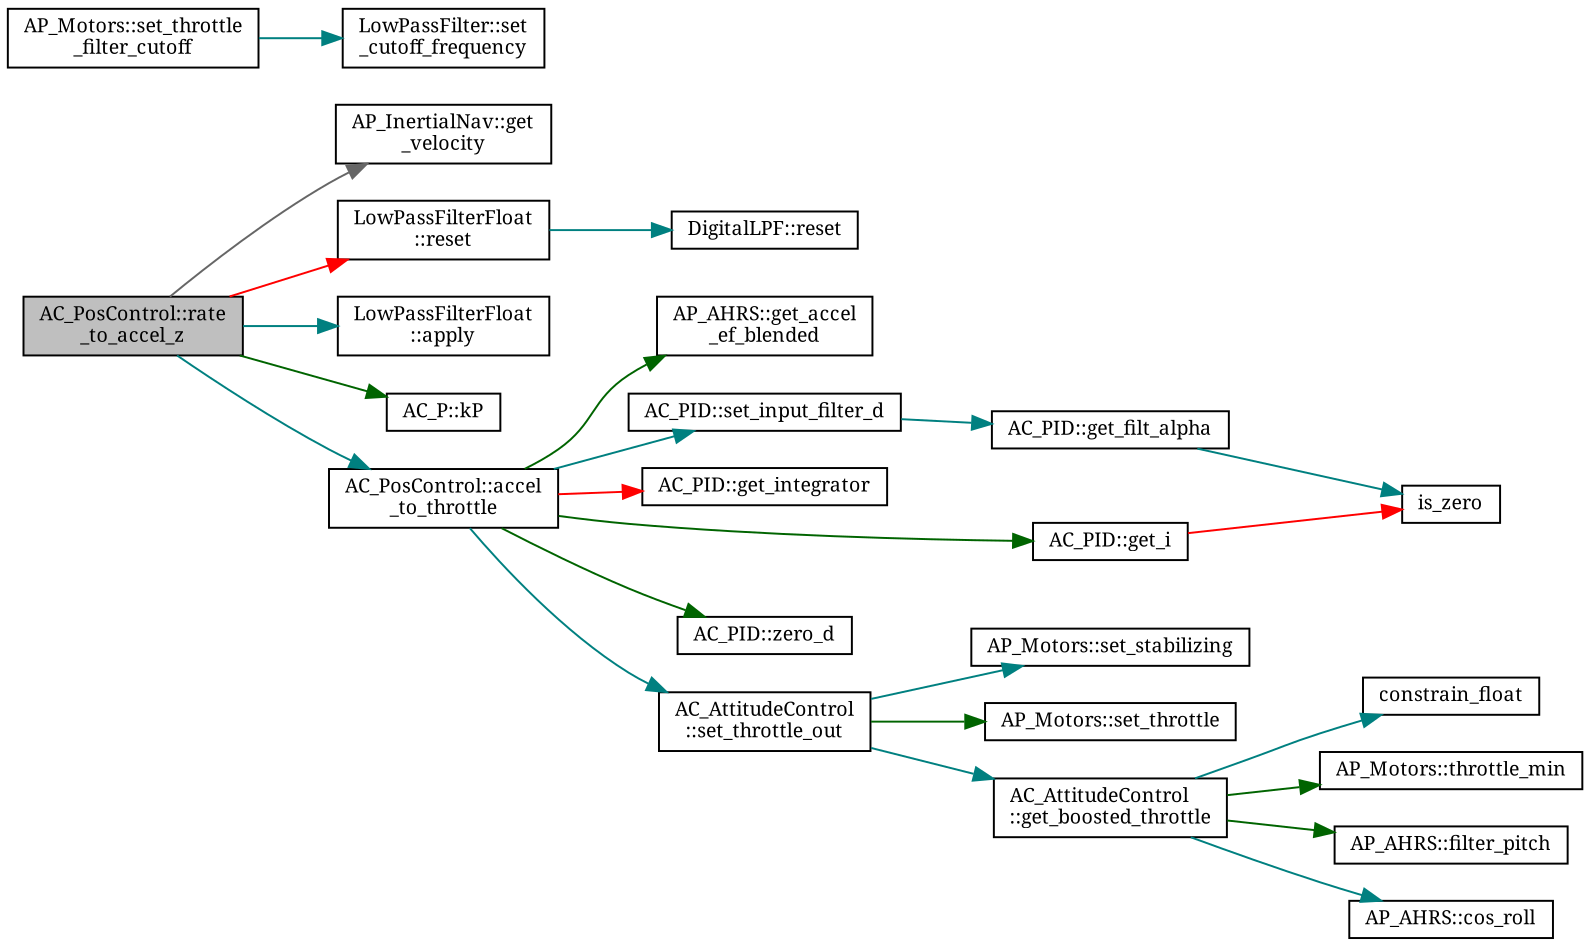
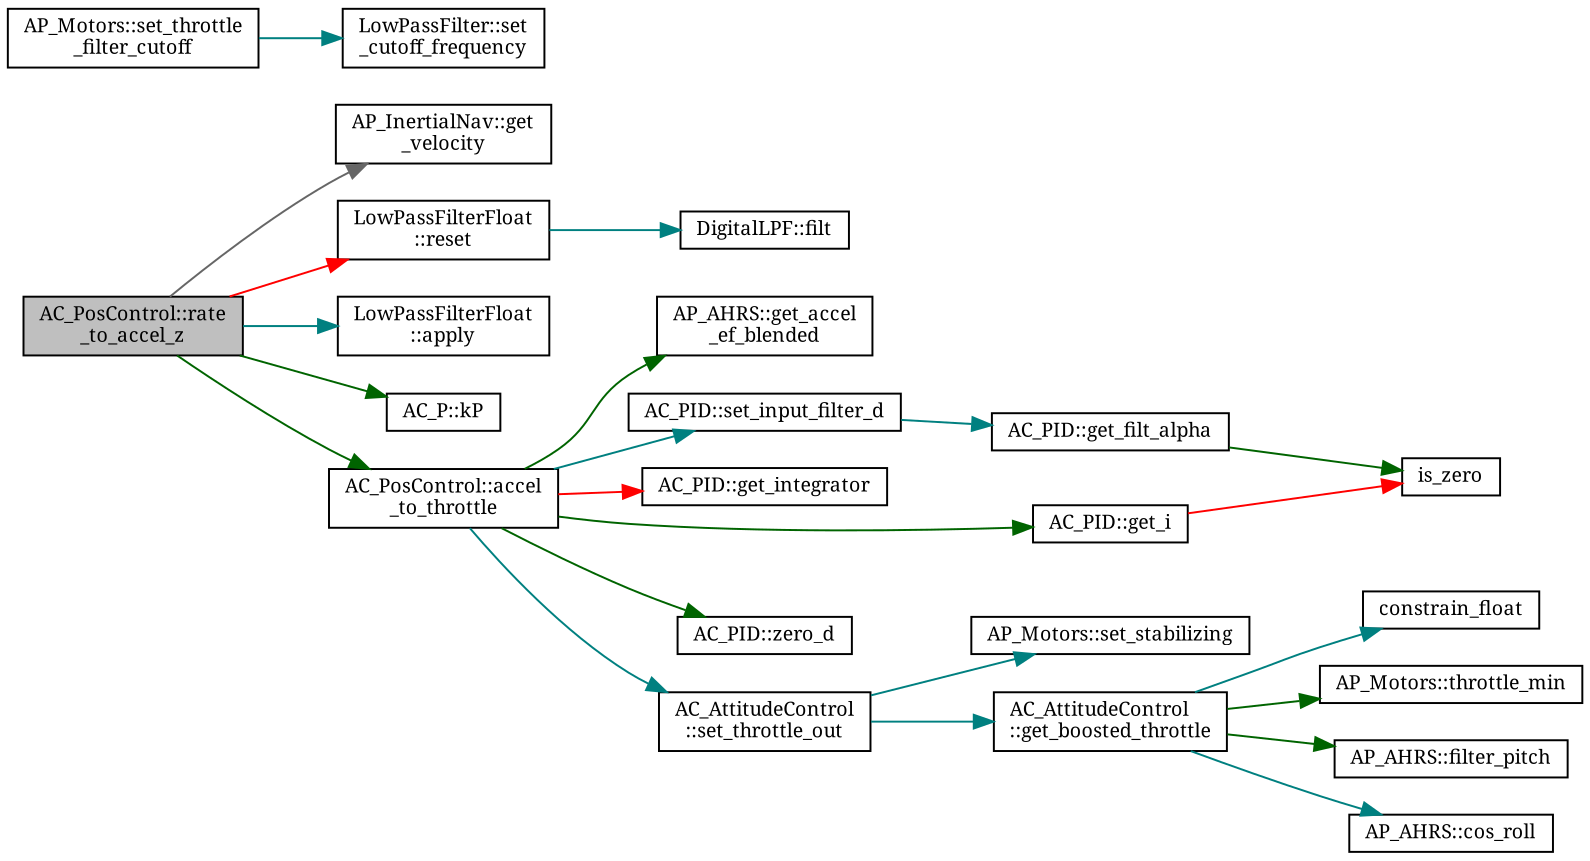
(765, 230) -> (765, 230)
(262, 411) -> (262, 411)
(1290, 469) -> (1306, 458)
(1110, 722) -> none
